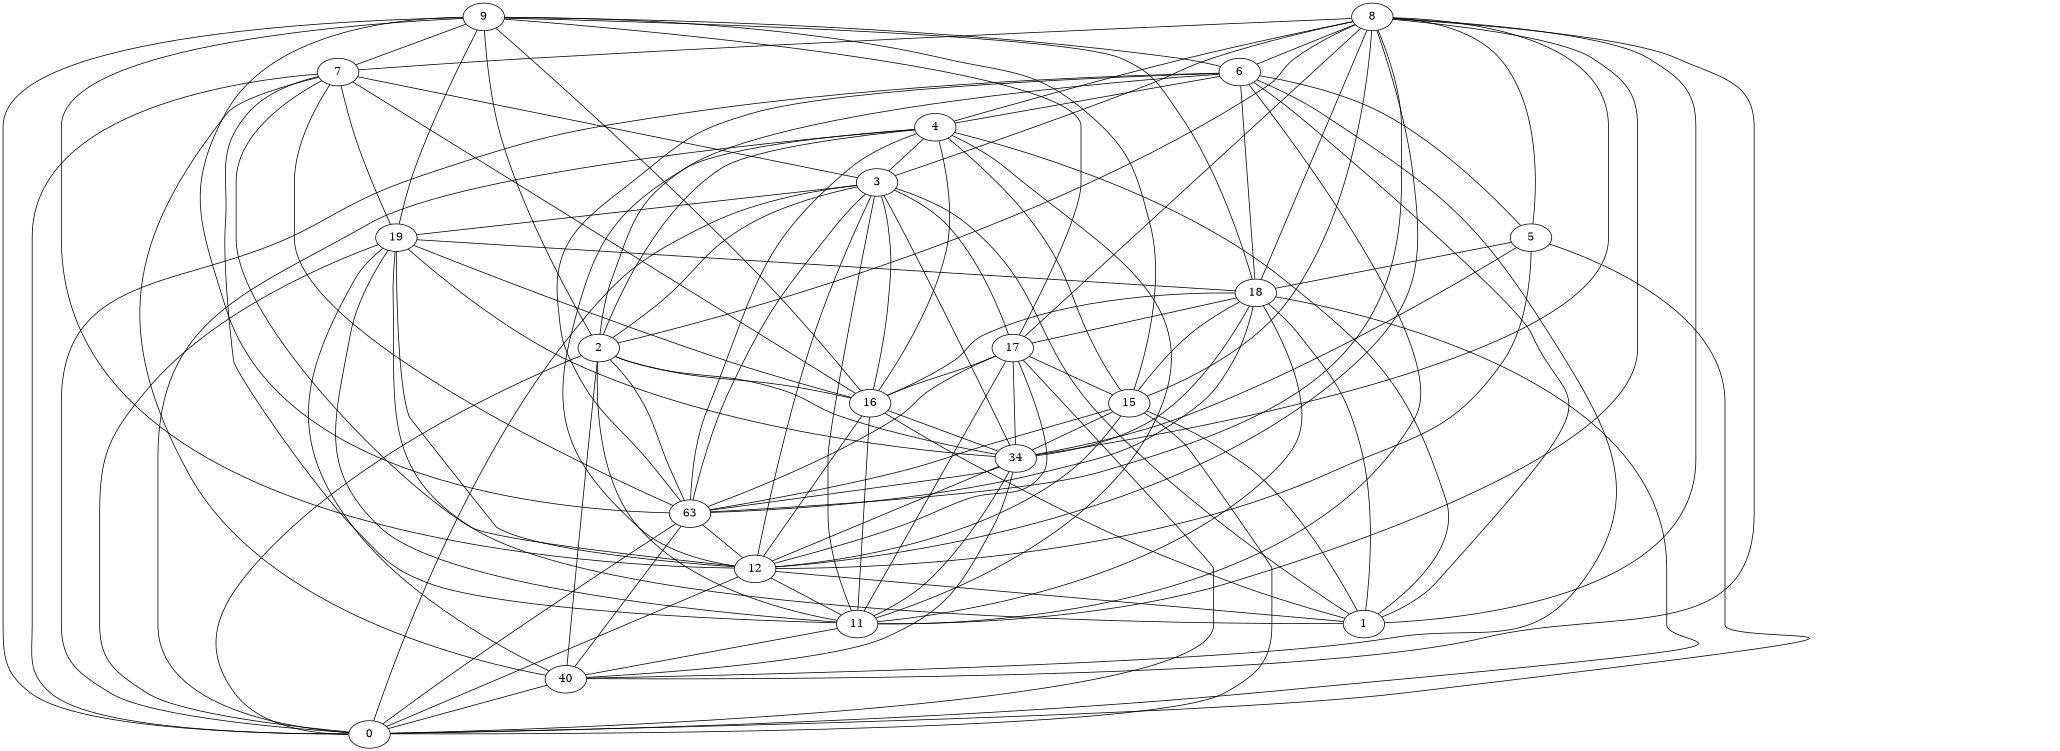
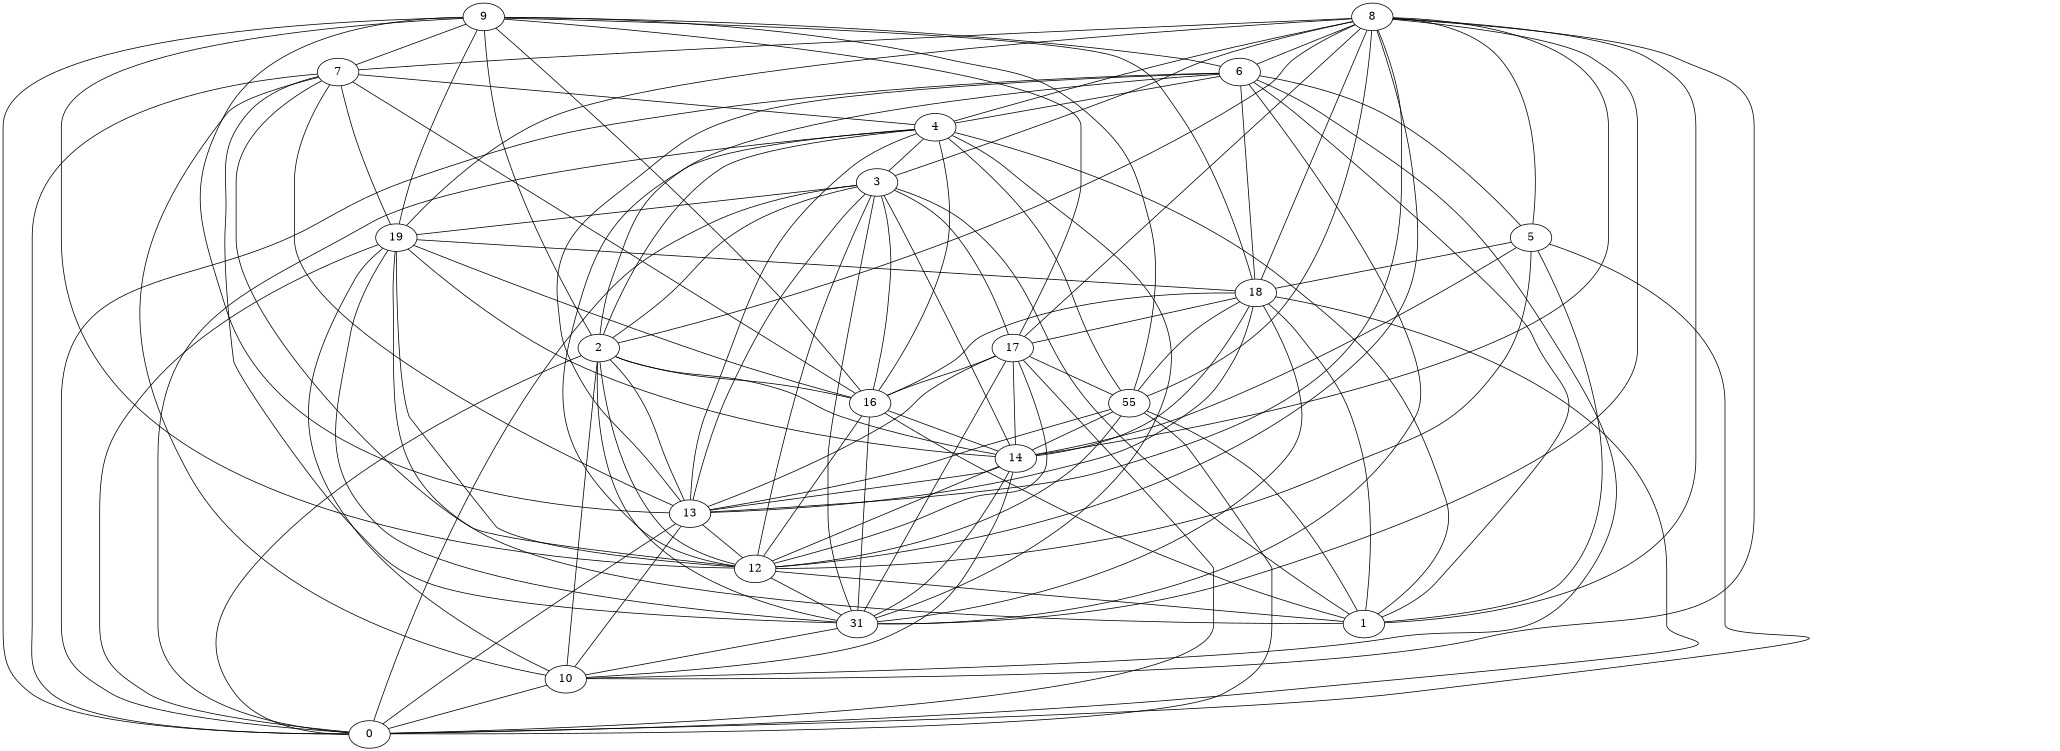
none -> (834, 63)
(620, 130) -> (637, 100)
(1129, 403) -> (1129, 403)
(1016, 458) -> (1016, 458)
none -> (1598, 507)
(690, 514) -> (690, 514)
(857, 624) -> (857, 624)
(562, 652) -> (632, 482)
(566, 679) -> (566, 679)
